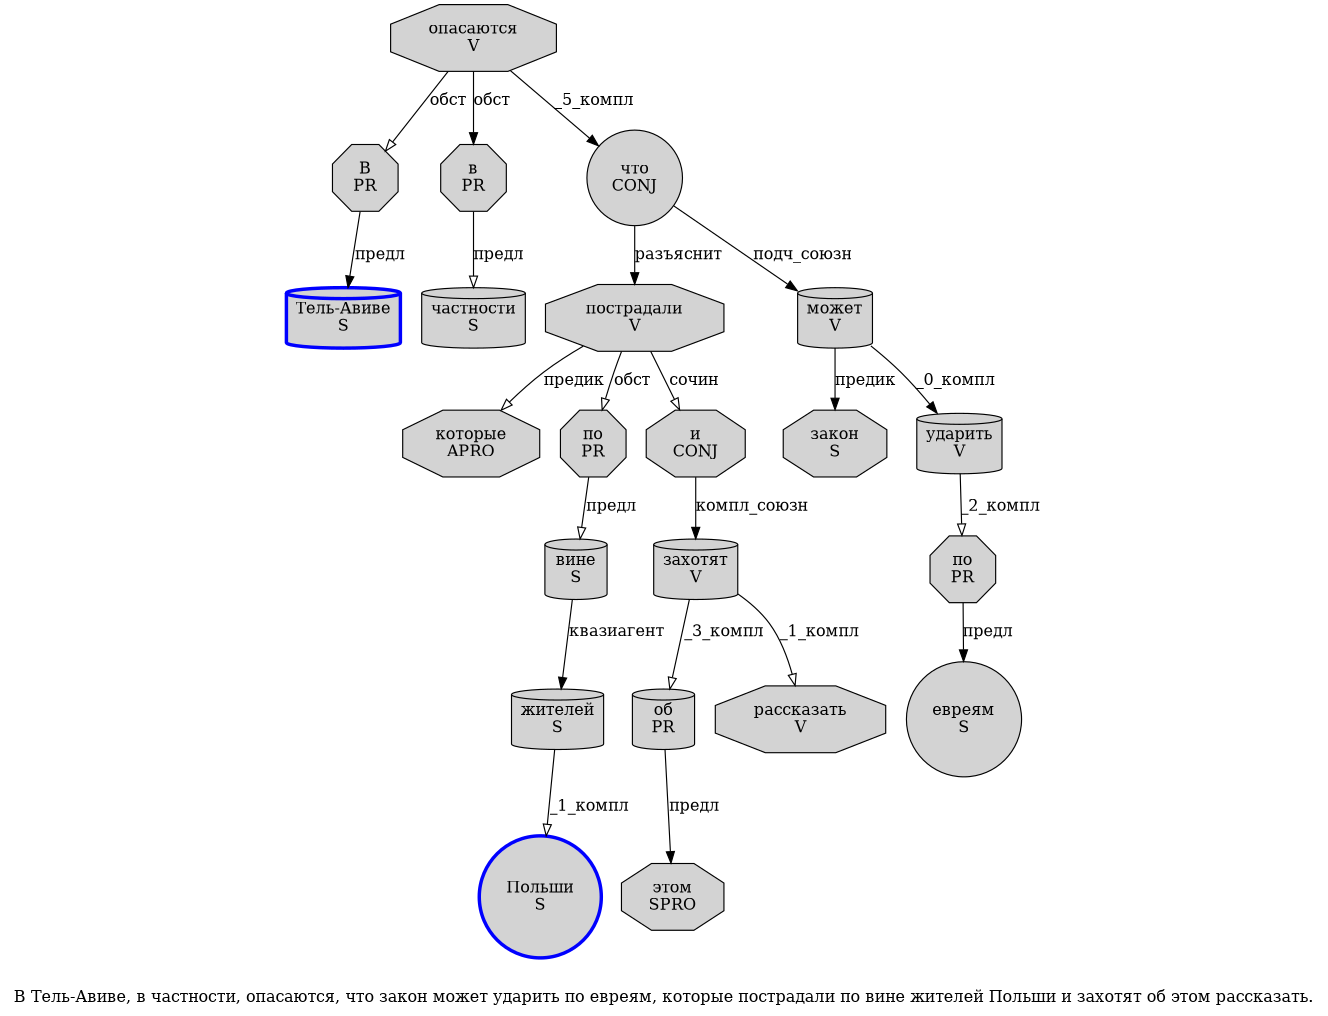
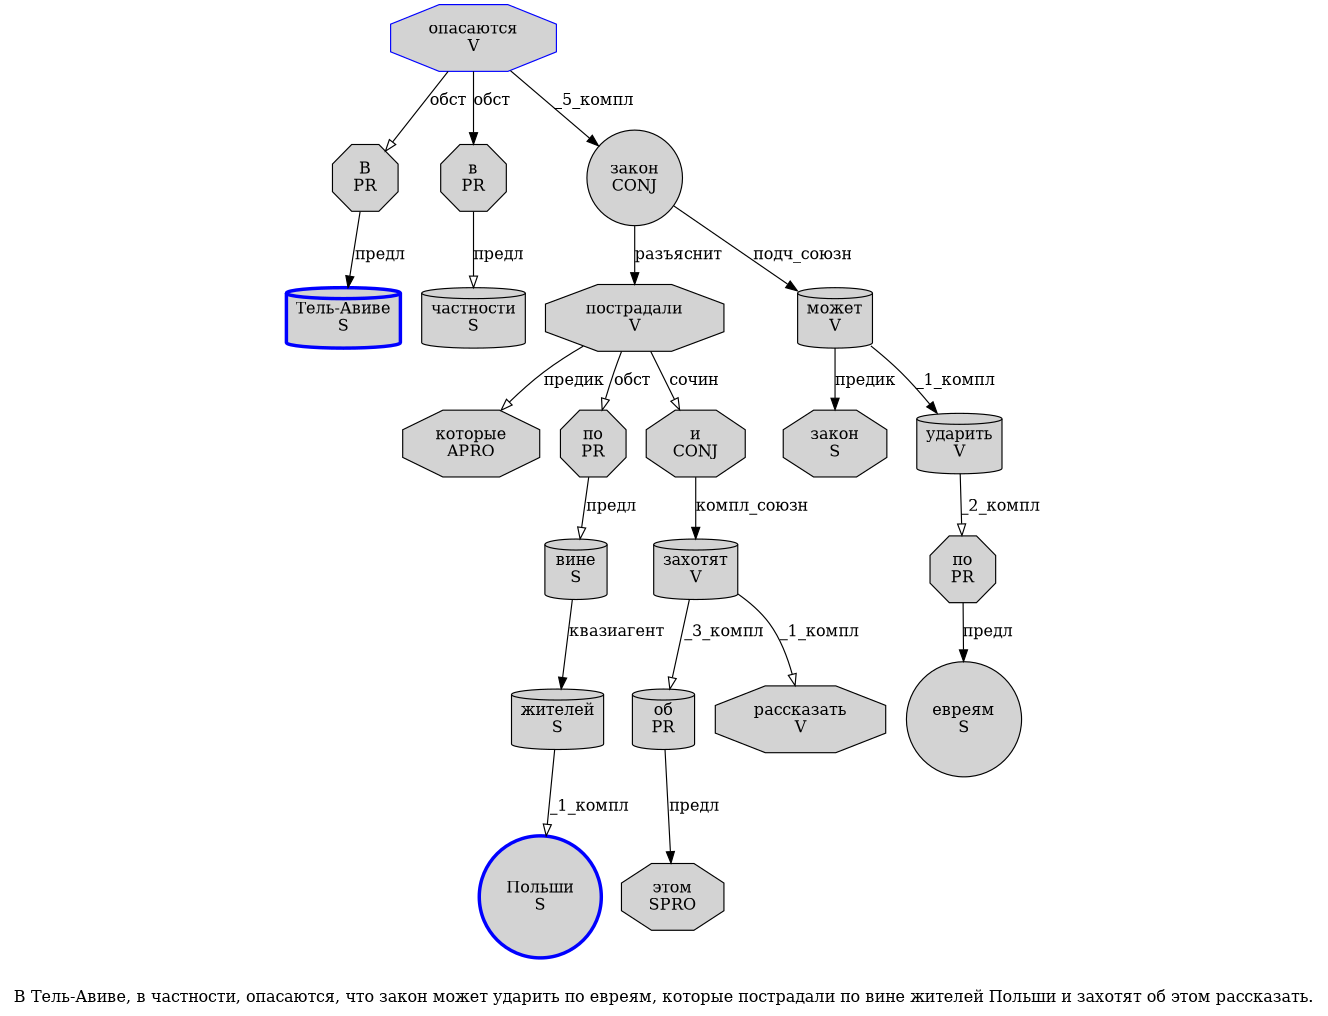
(474, 38) -> (474, 38)
(635, 178) -> (635, 178)
(956, 381) -> (956, 381)
